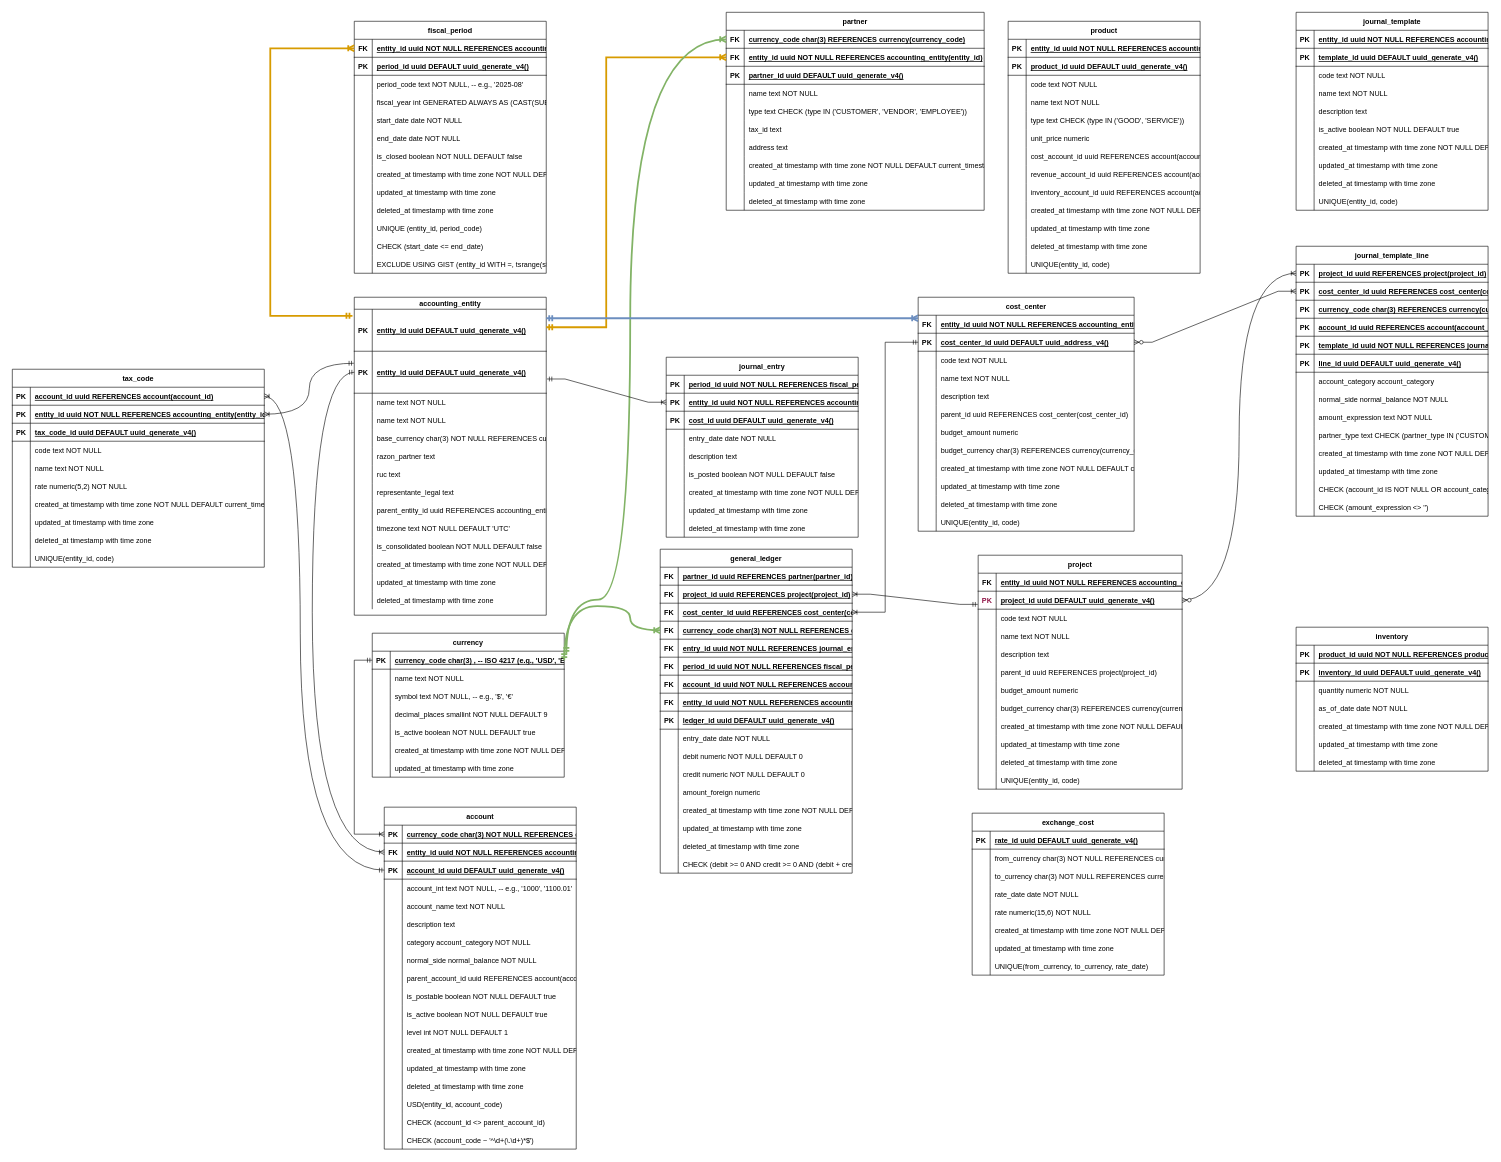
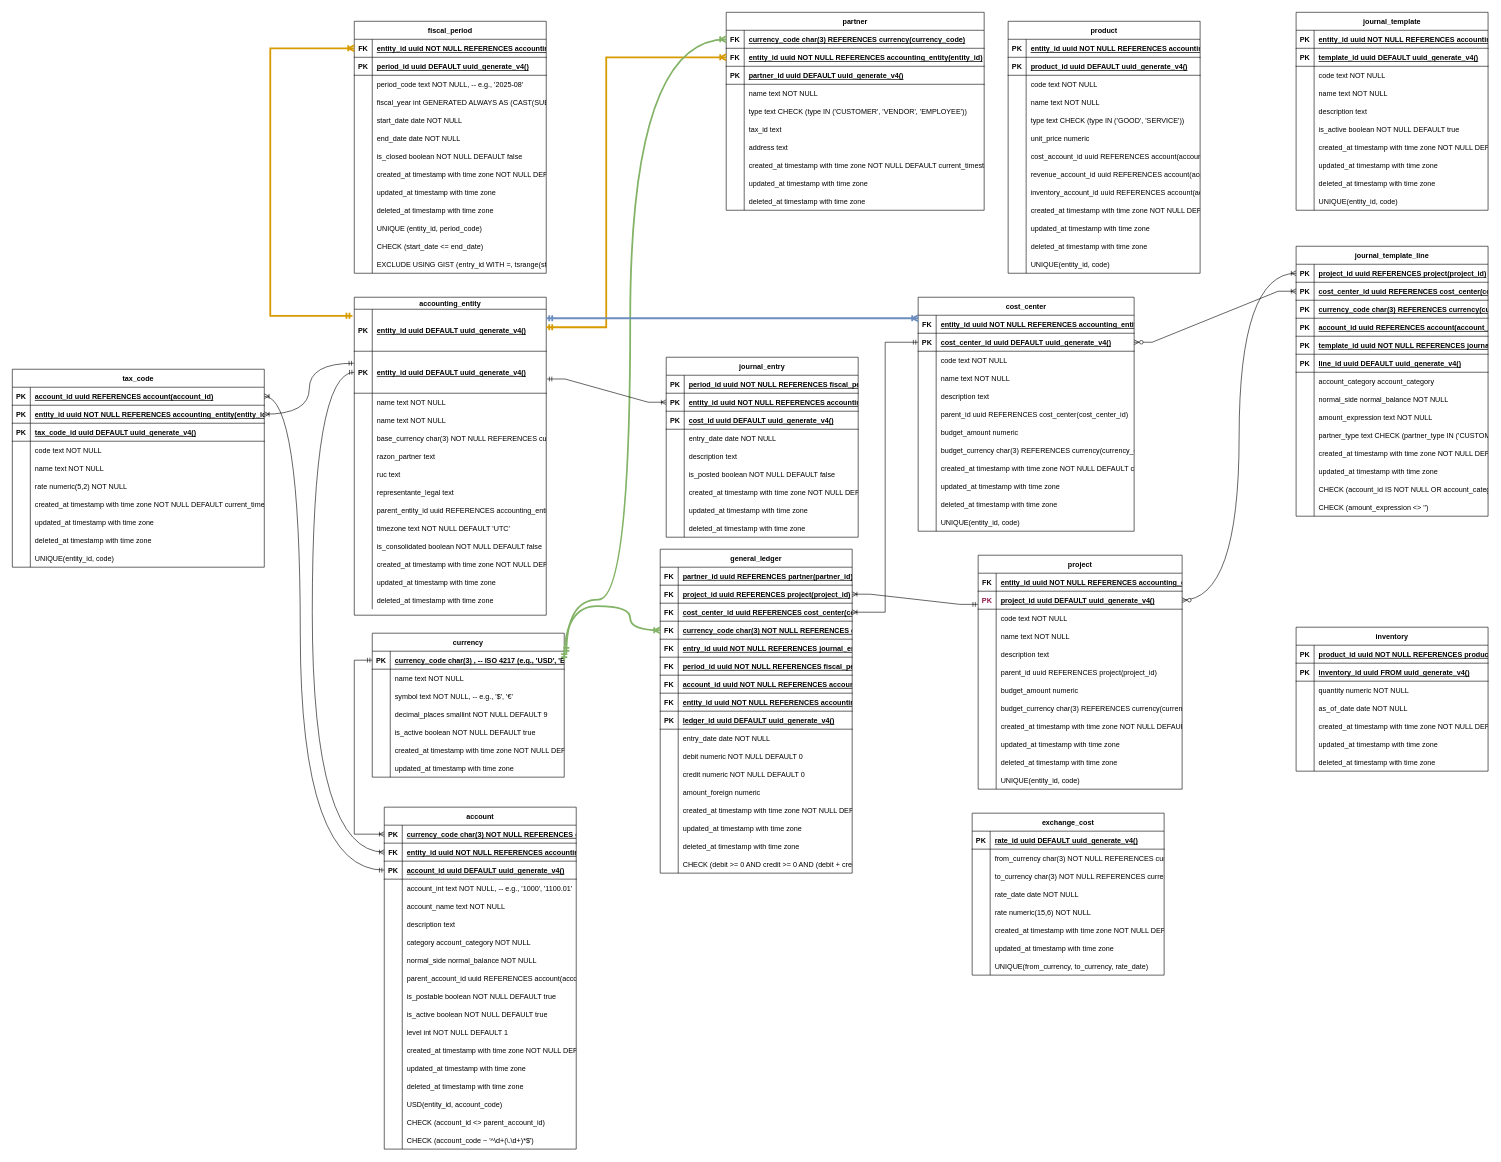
(518, 265) -> (517, 265)
(1027, 343) -> (1029, 343)
(1402, 673) -> (1396, 673)
